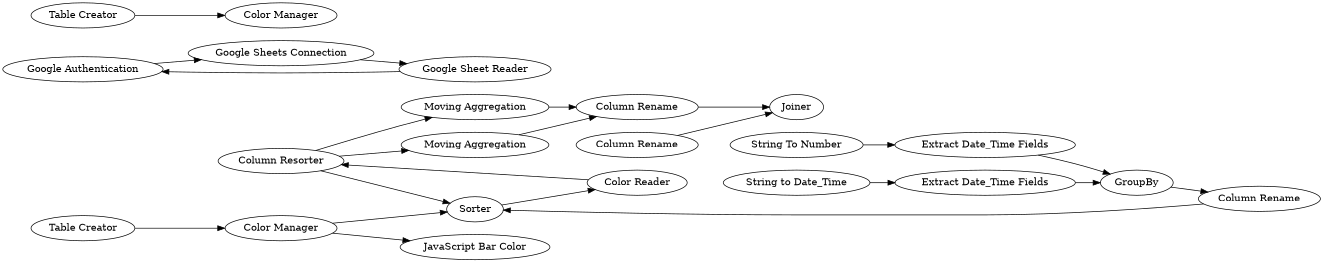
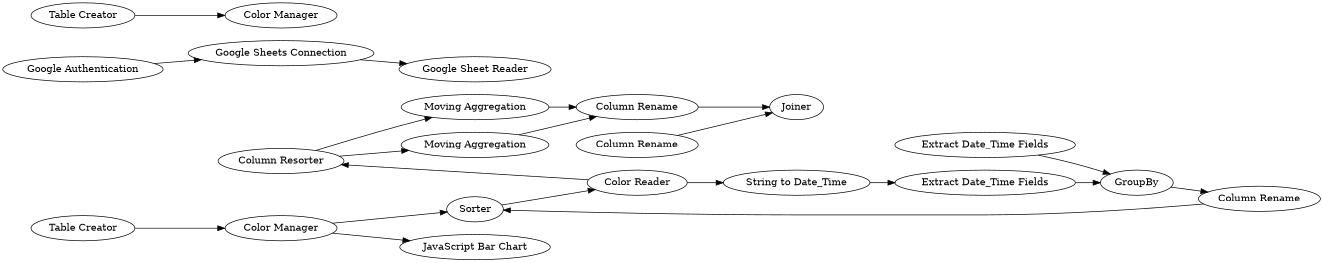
(285, 73) -> none
(797, 145) -> none
none -> (702, 183)
(382, 186) -> none
(475, 247) -> (475, 247)
